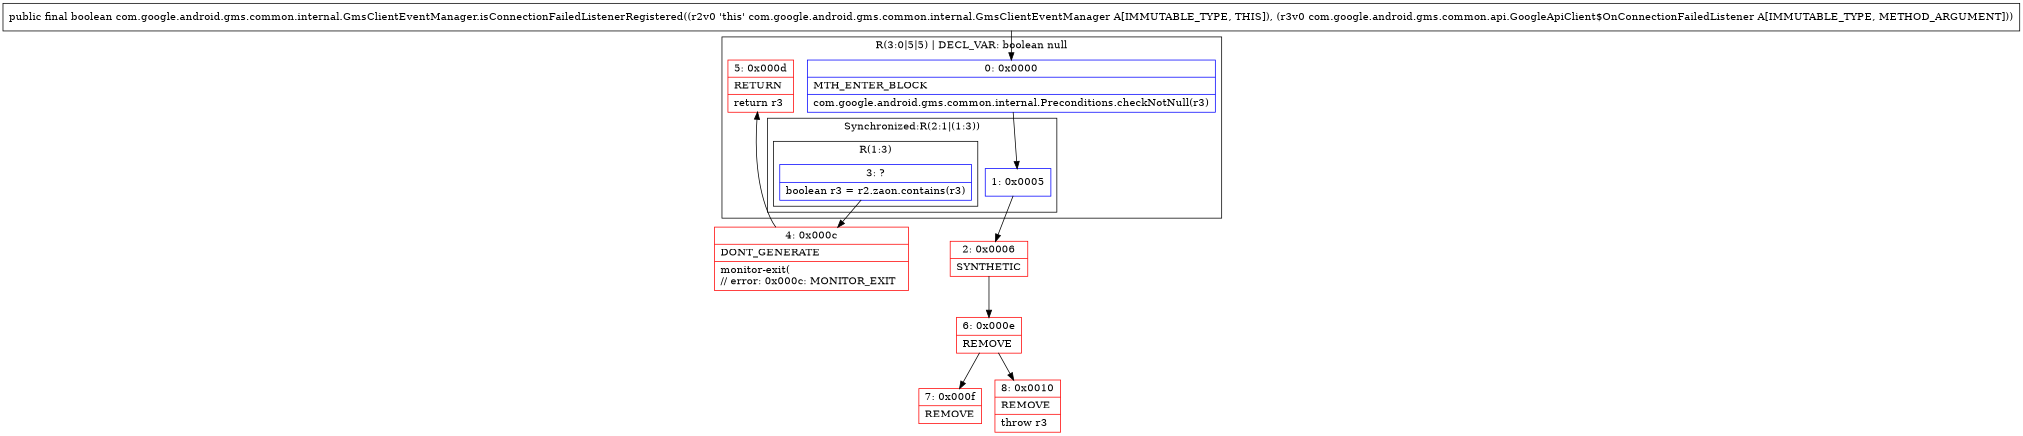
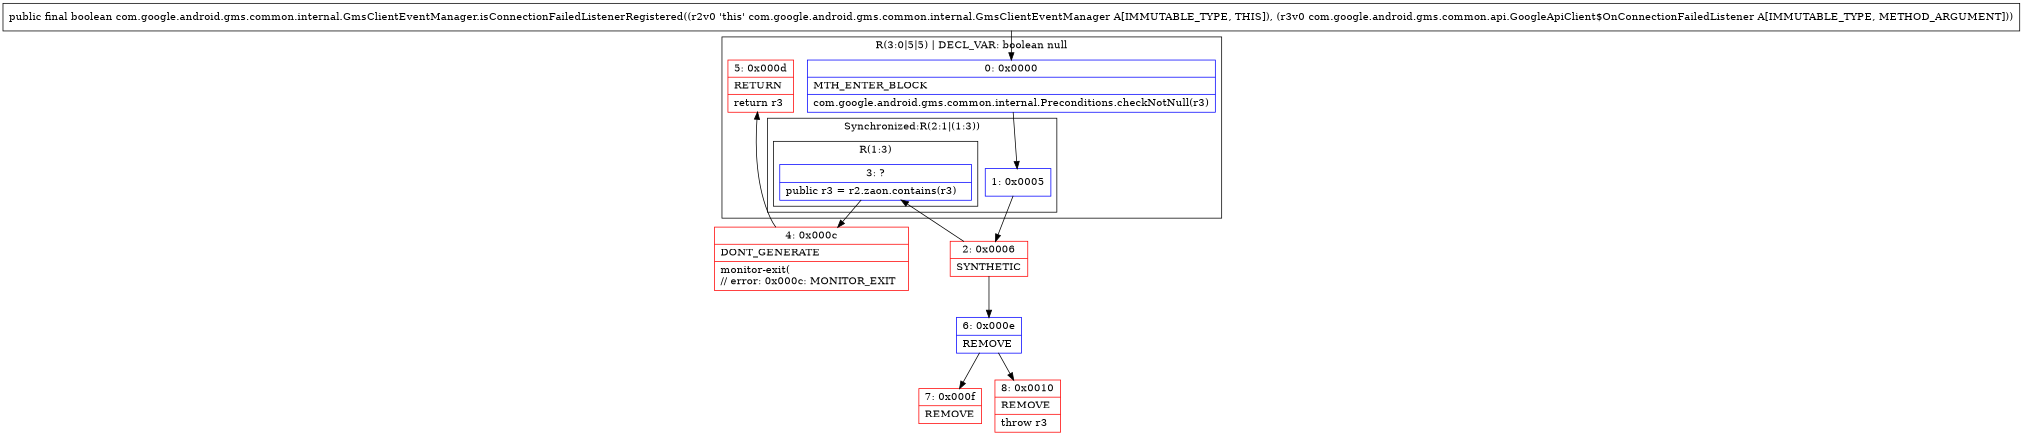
(876, 191) -> (871, 191)
none -> (936, 223)
(989, 335) -> (989, 335)
